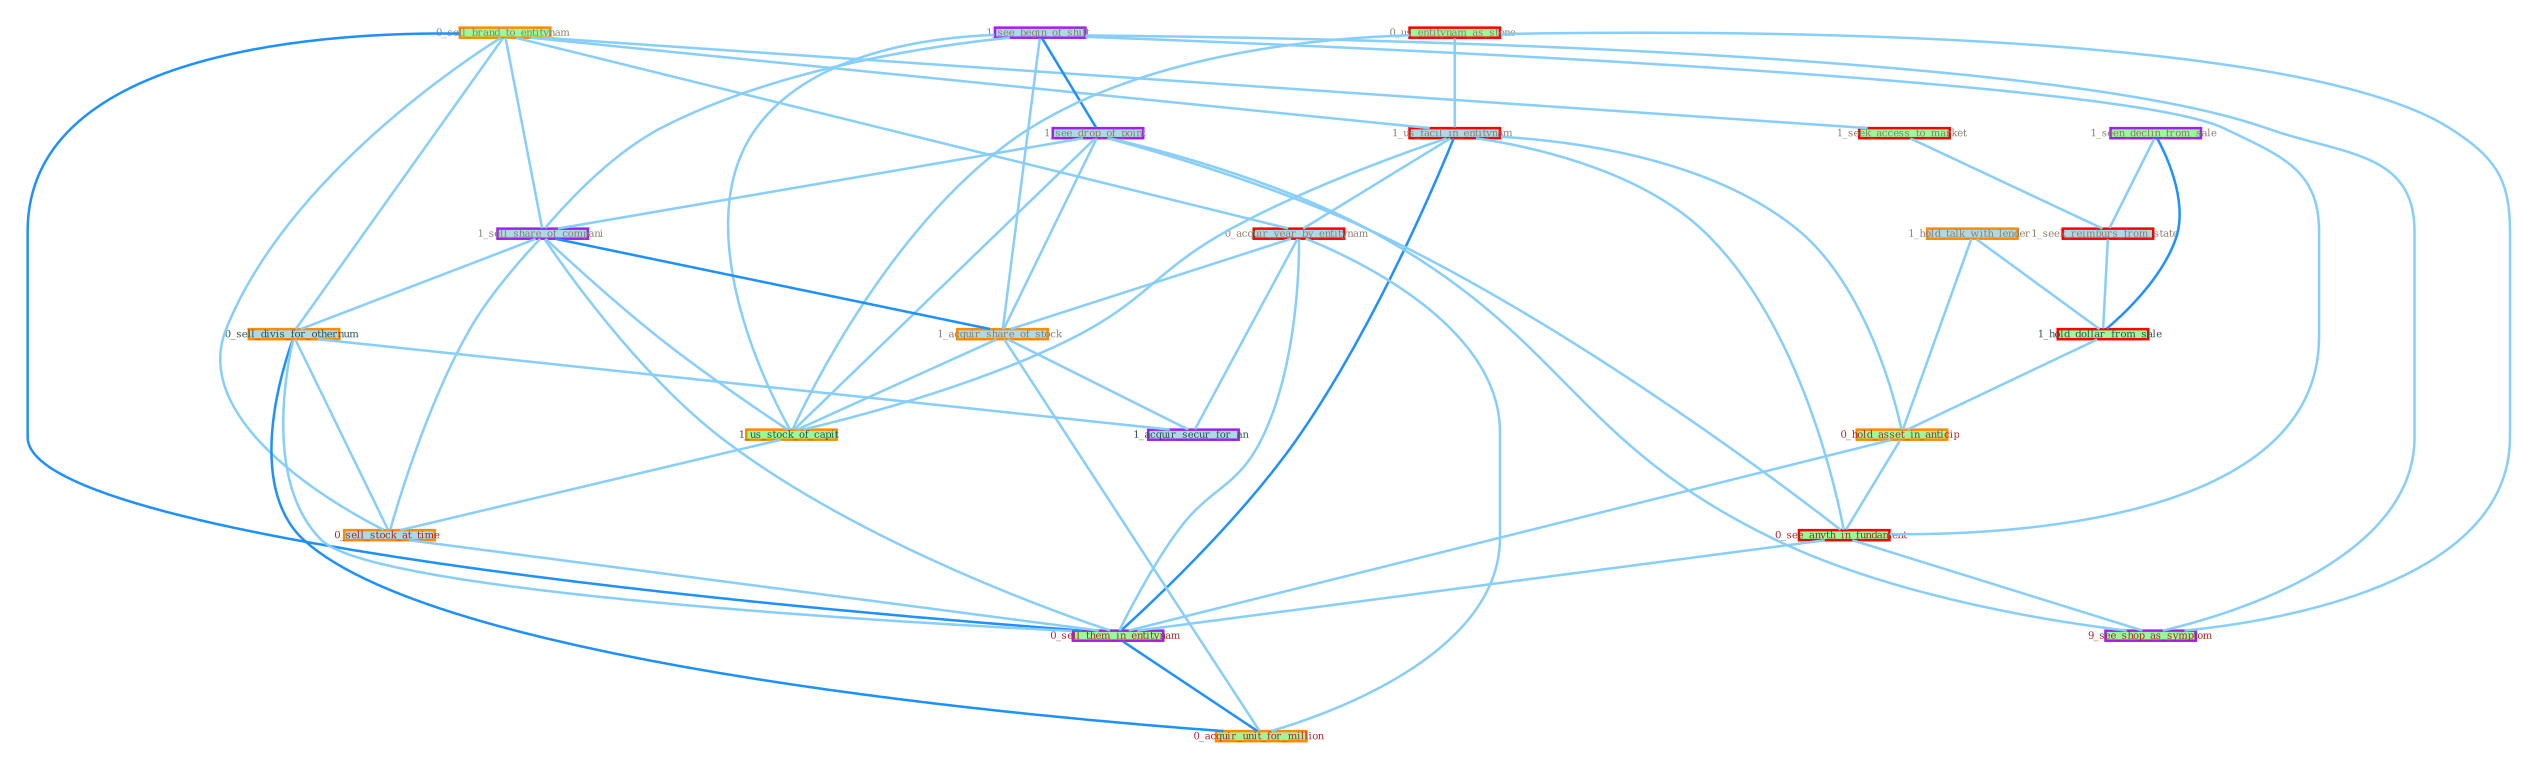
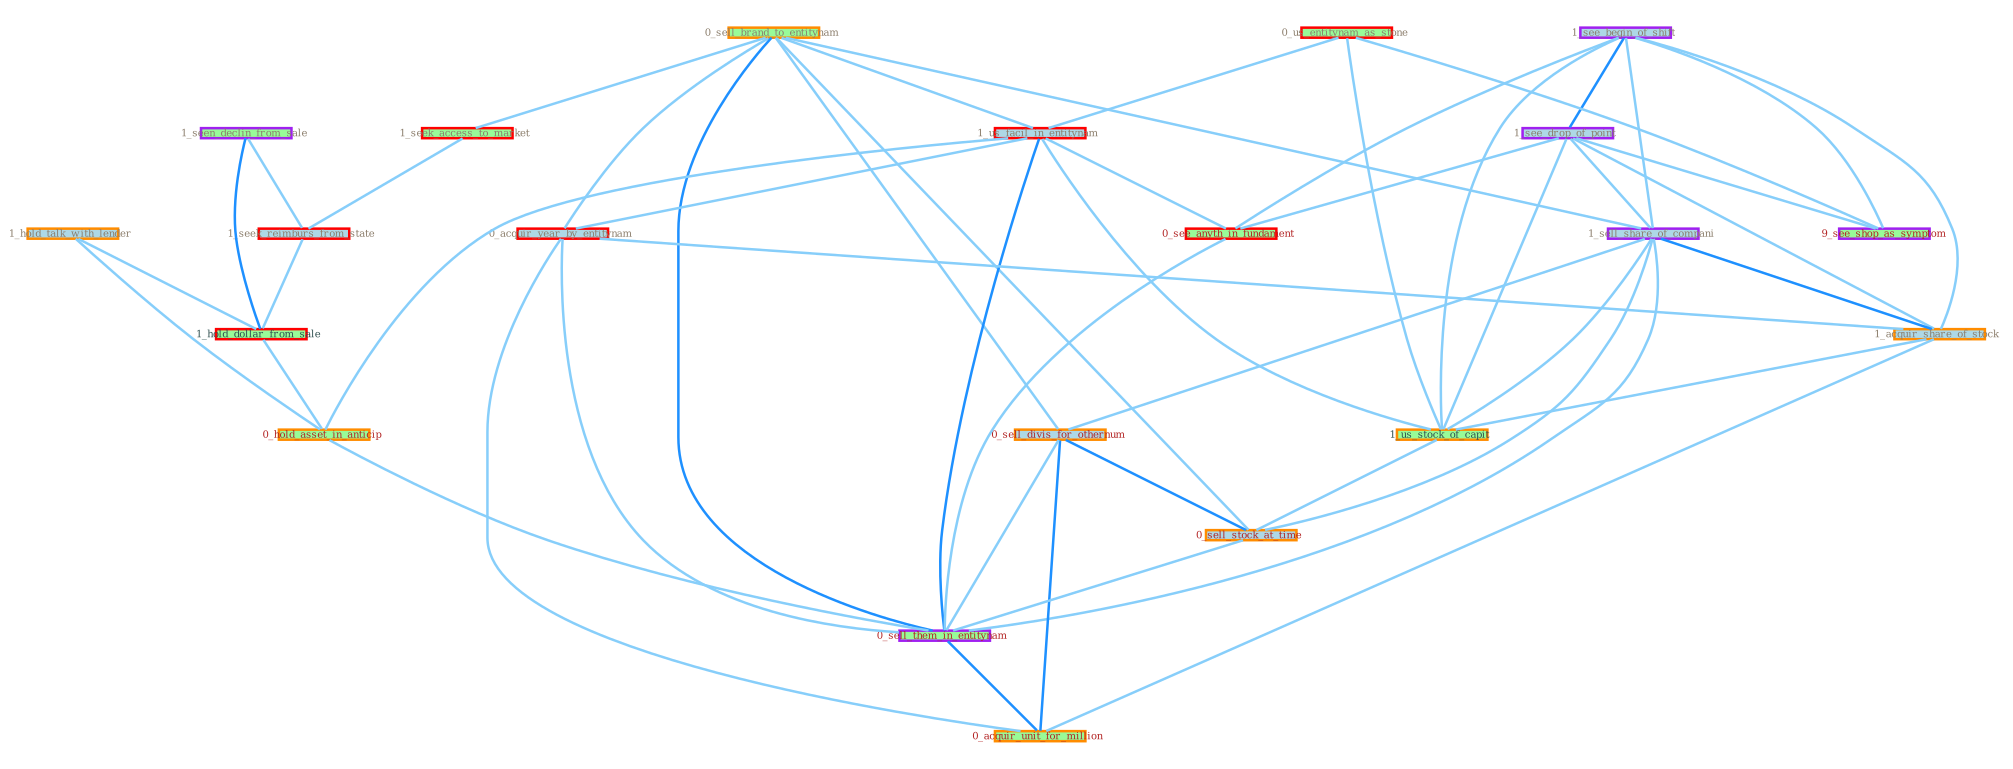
(294, 334) -> (1060, 435)
(342, 435) -> (1156, 485)
(1193, 435) -> none
(1873, 485) -> none
(1997, 585) -> none
